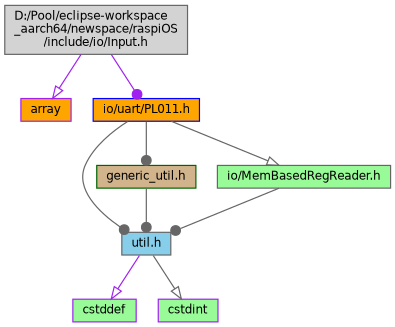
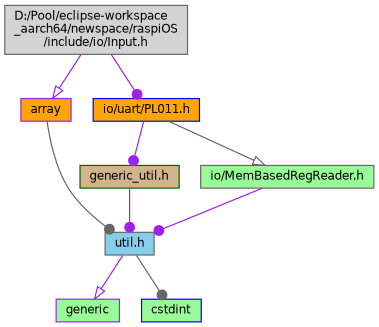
(146, 139) -> (139, 139)
(83, 172) -> (64, 181)
(146, 205) -> (130, 205)
(230, 208) -> (213, 208)
(164, 272) -> (148, 273)
(105, 311) -> (88, 311)
(188, 311) -> (171, 311)
